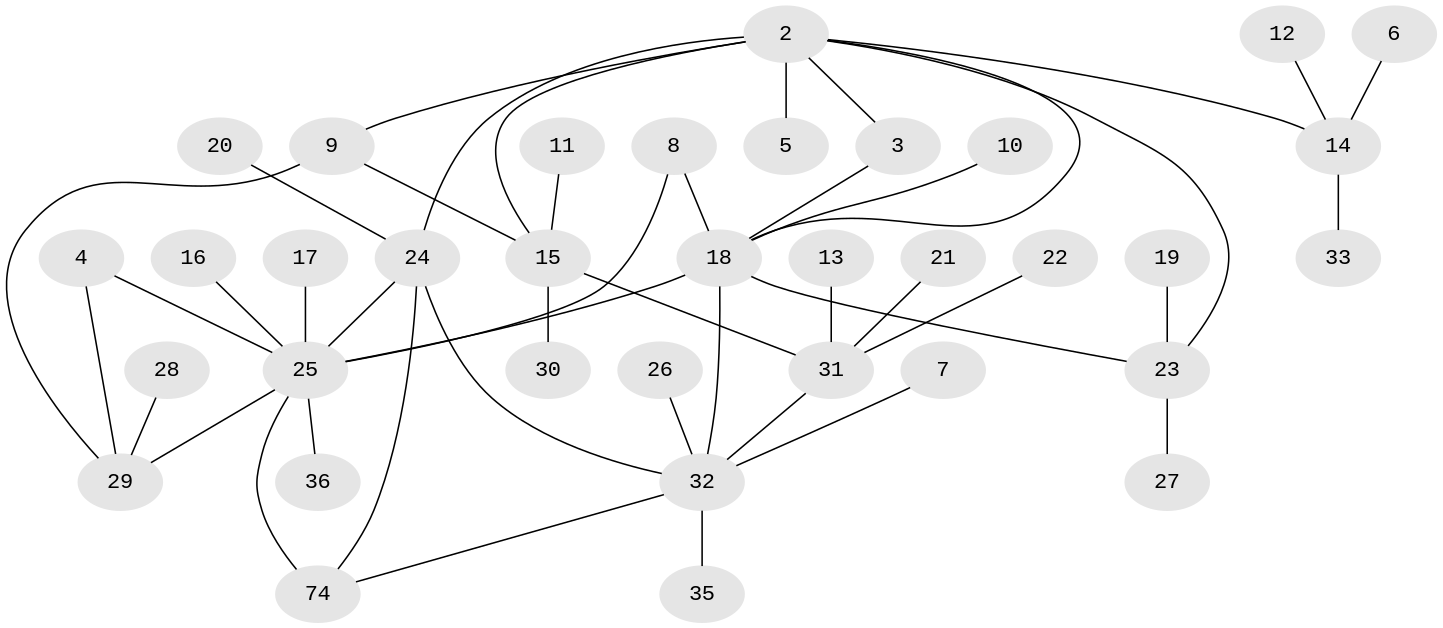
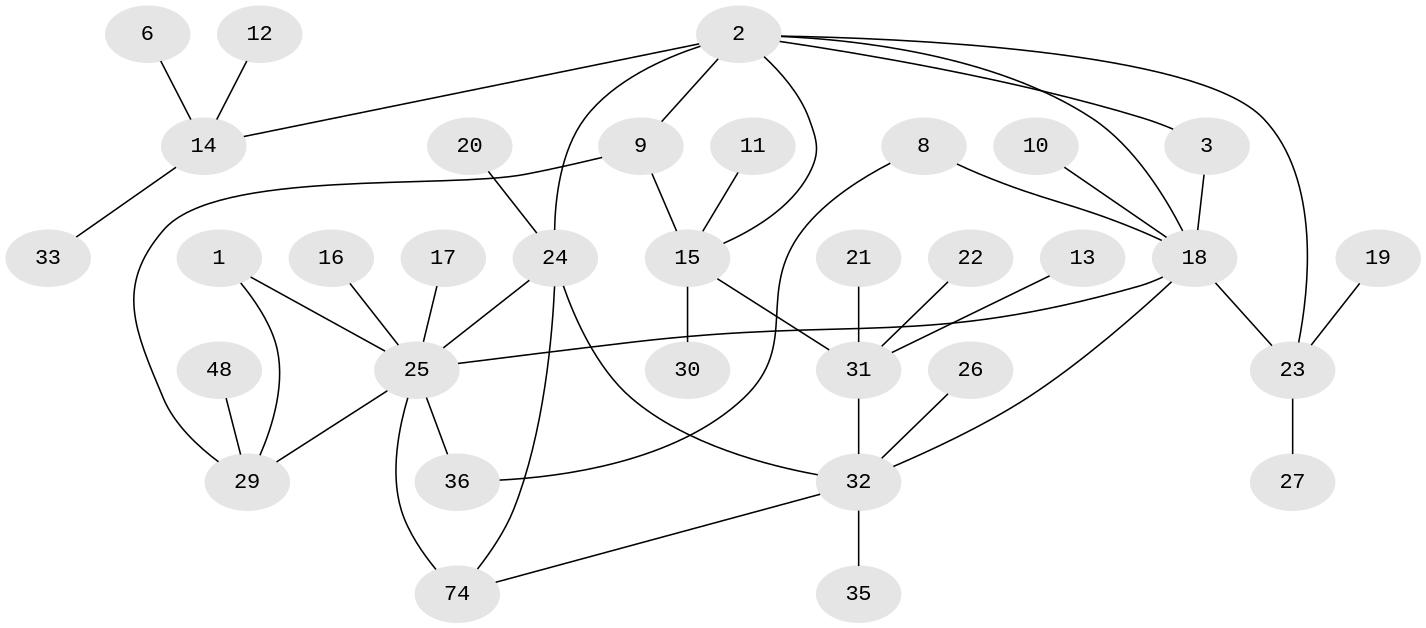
(786, 146) -> none
(81, 258) -> (219, 258)
(587, 297) -> (754, 386)
(167, 370) -> (219, 370)
(943, 370) -> none
